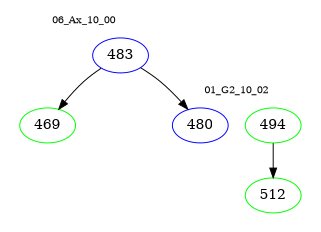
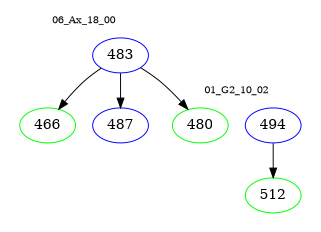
(84, 21) -> (84, 21)
(48, 125) -> (48, 125)
none -> (121, 125)
(200, 125) -> (200, 125)
(273, 125) -> (273, 125)
